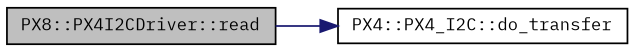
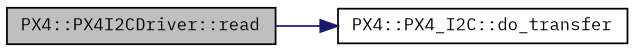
(141, 26) -> (141, 26)
